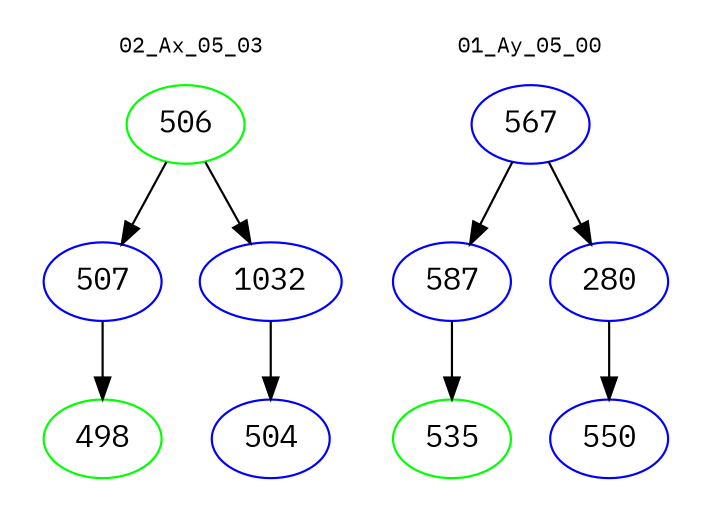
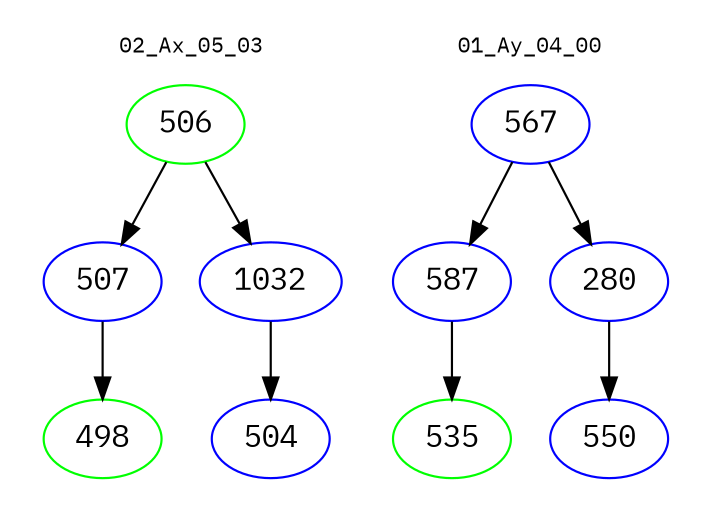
(531, 47) -> (531, 47)
